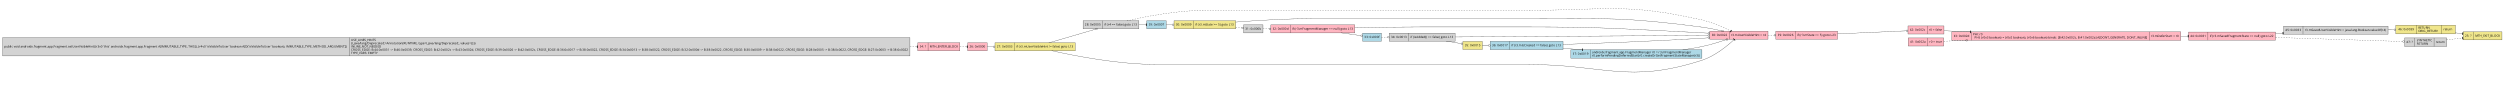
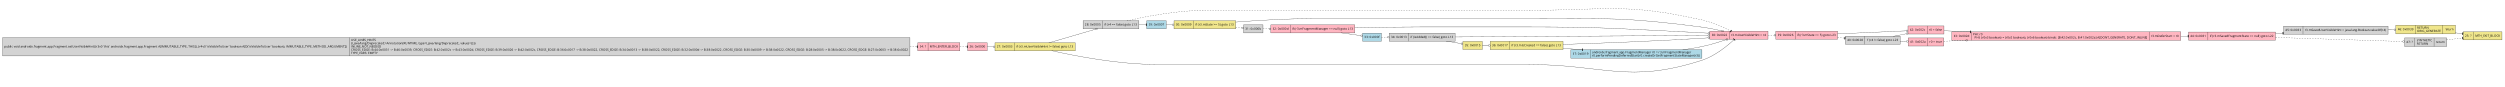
(2428, 31) -> (2429, 31)
none -> (1873, 40)
(1527, 45) -> (1527, 45)
